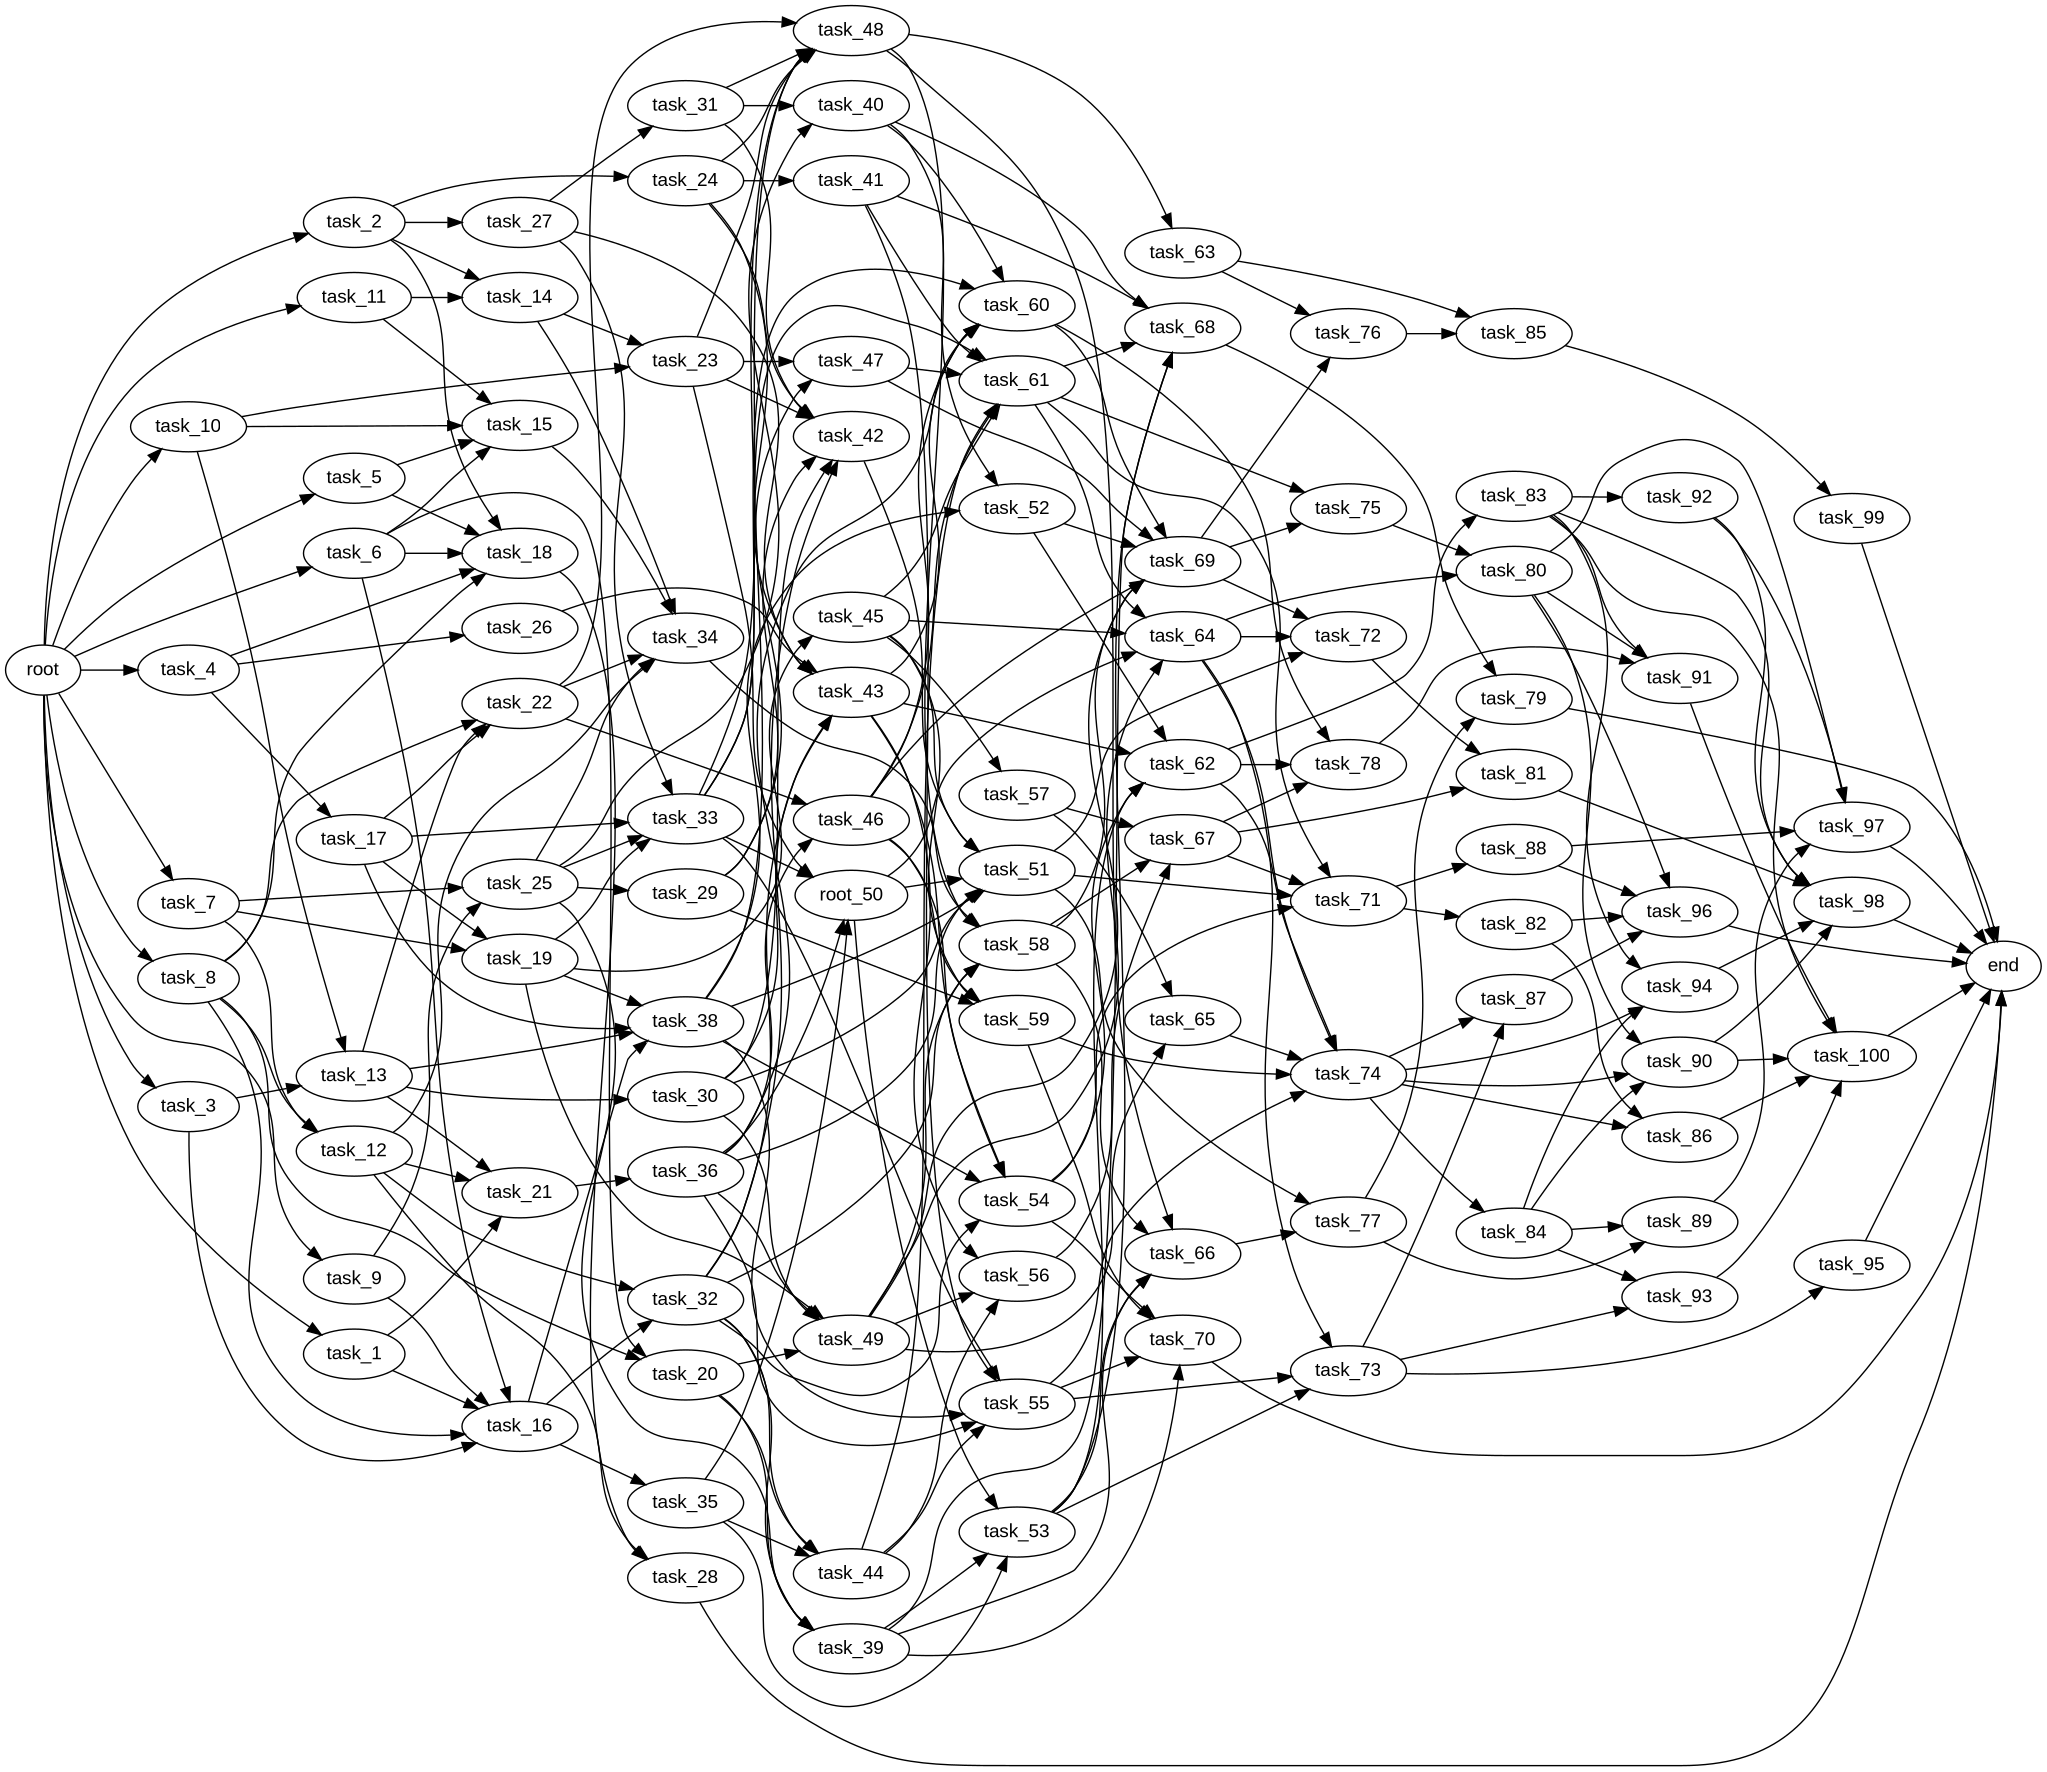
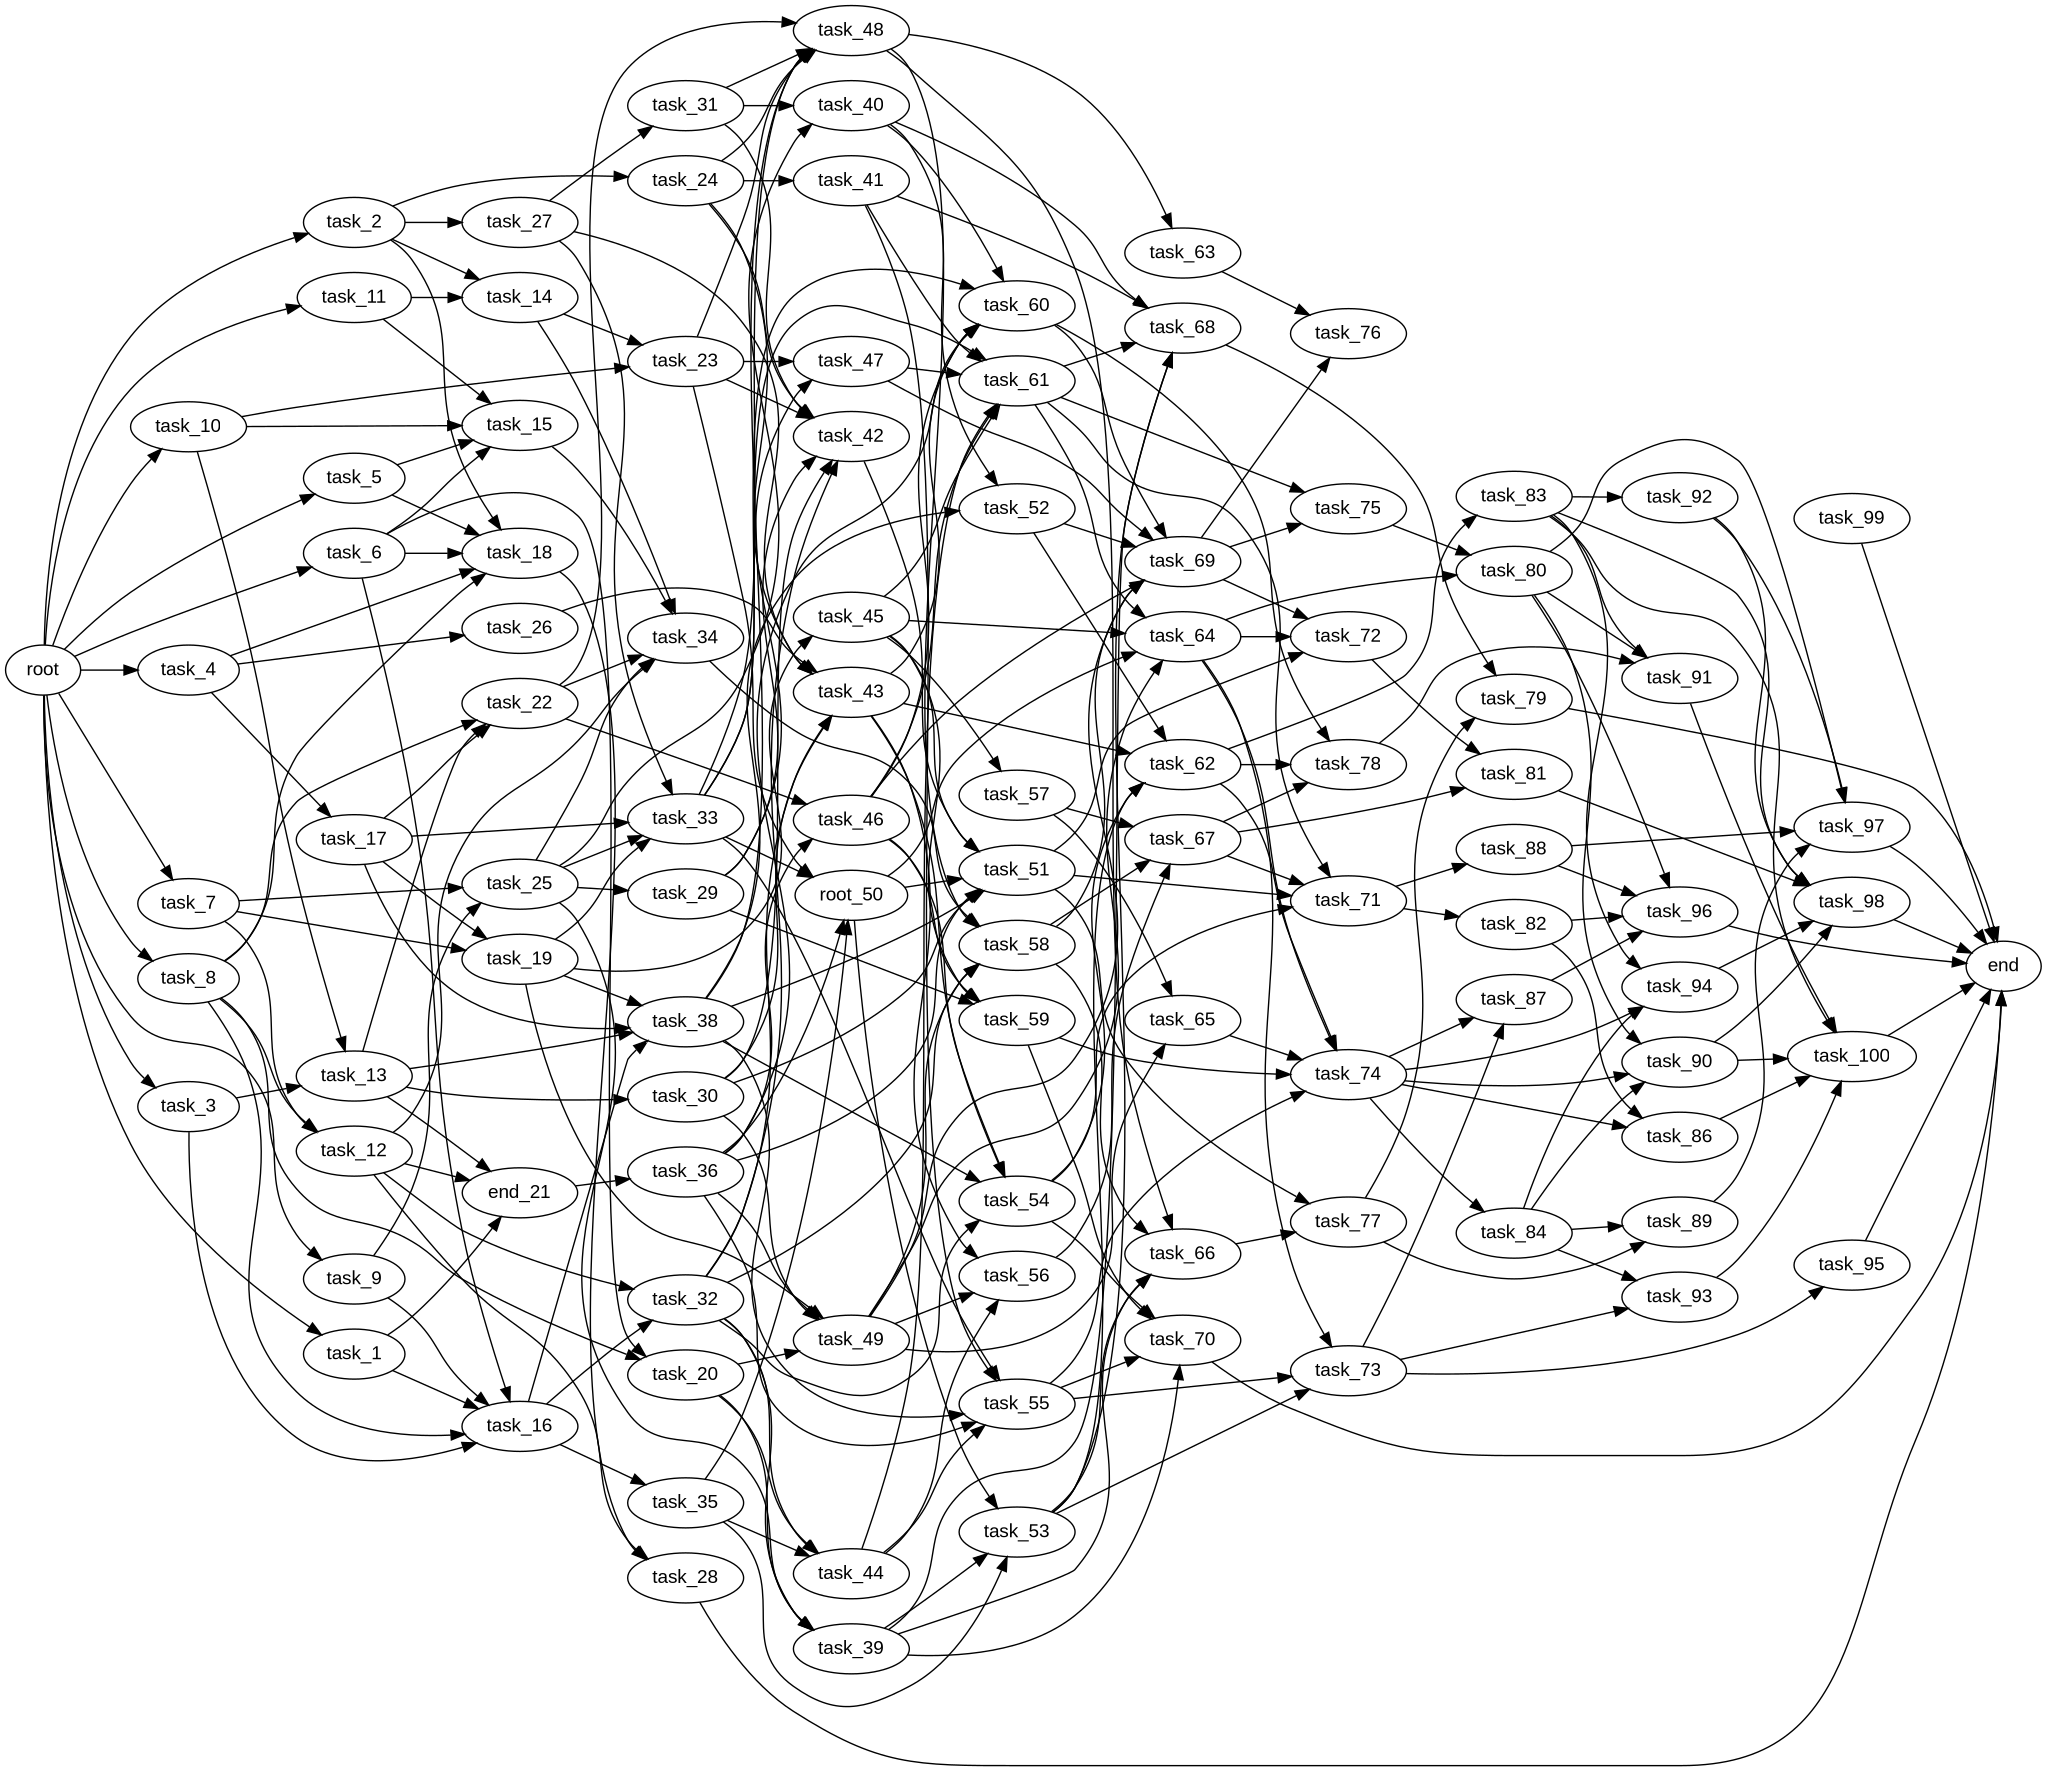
(1514, 334) -> none
(520, 1193) -> (520, 1193)
